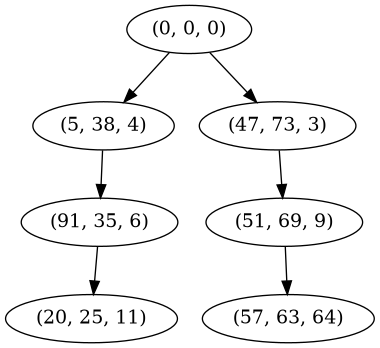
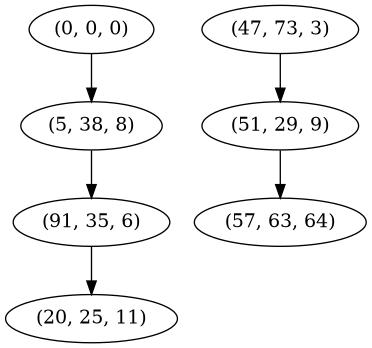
(228, 72) -> none
(104, 126) -> (92, 126)
(284, 222) -> (280, 126)
